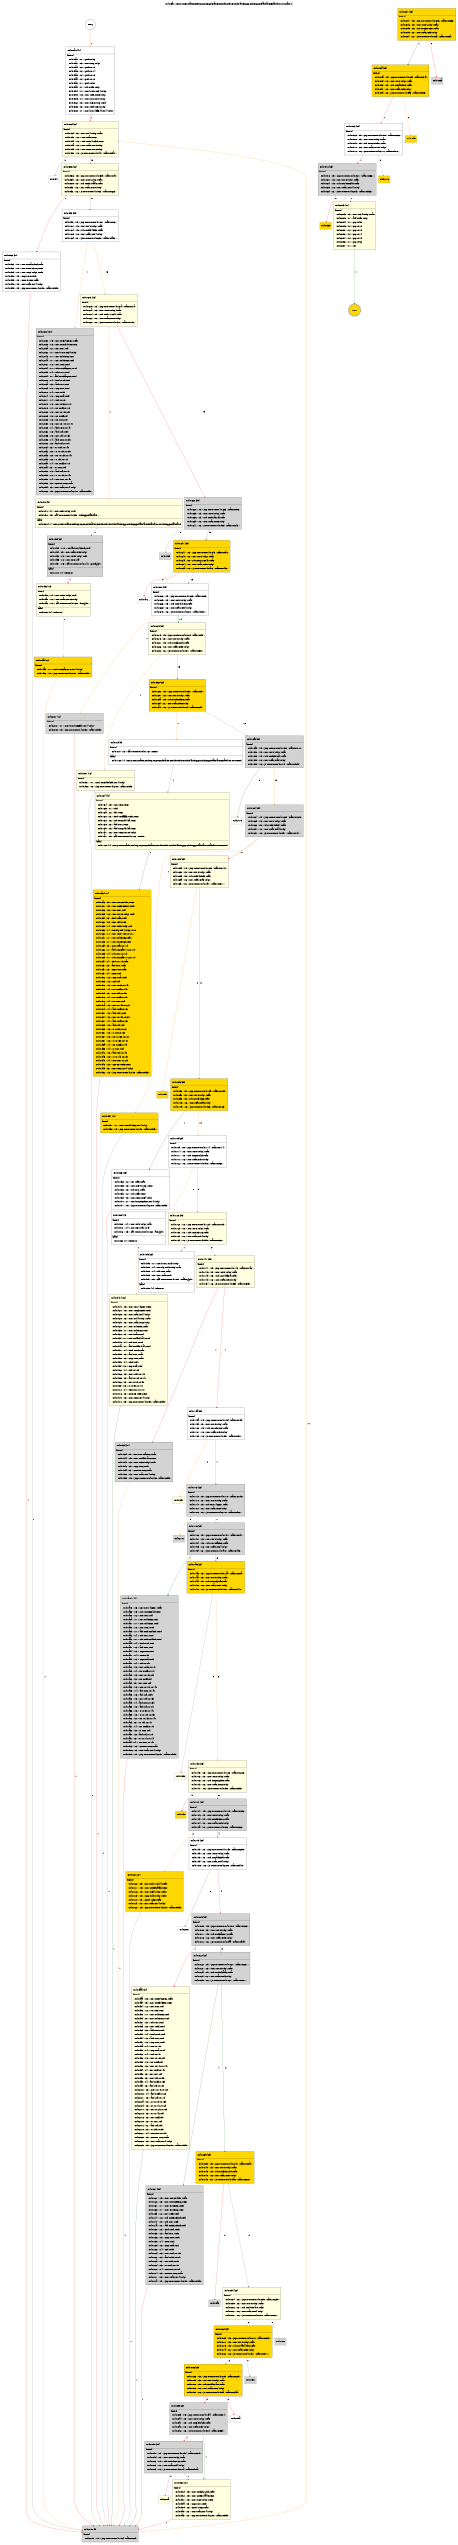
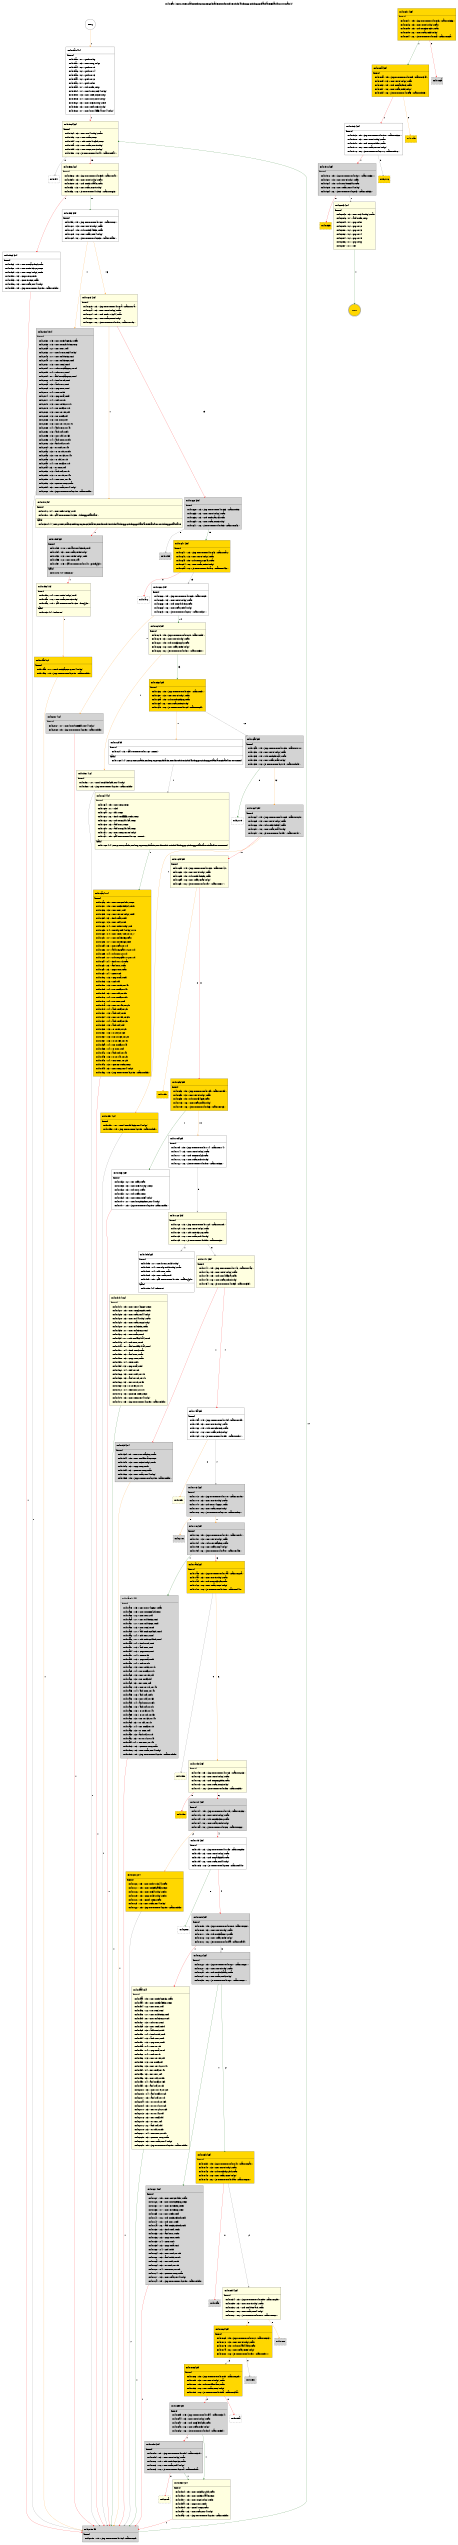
(138, 1228) -> none
(307, 1329) -> (307, 1329)
